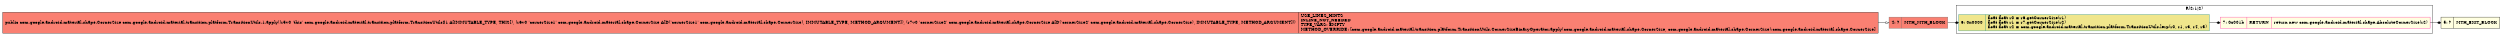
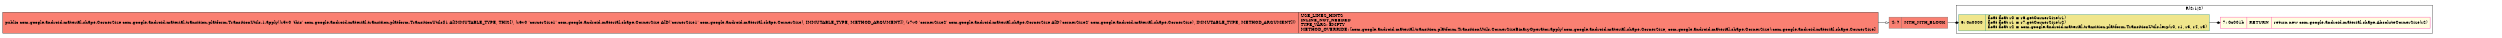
(2470, 23) -> none
